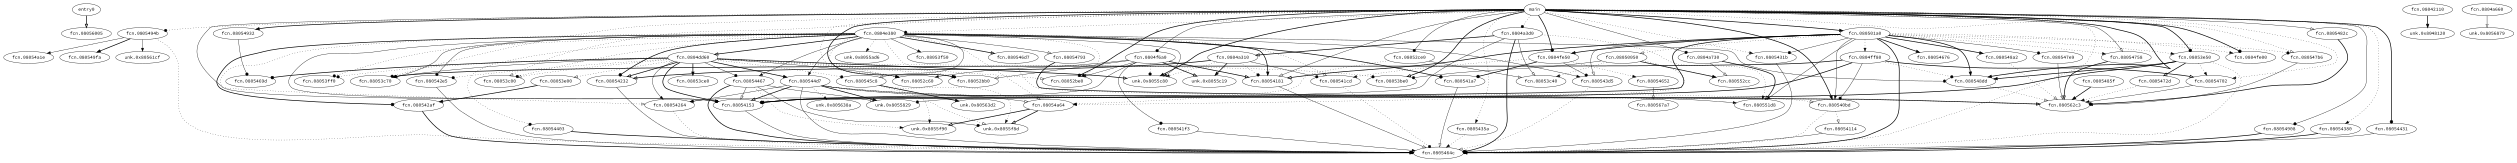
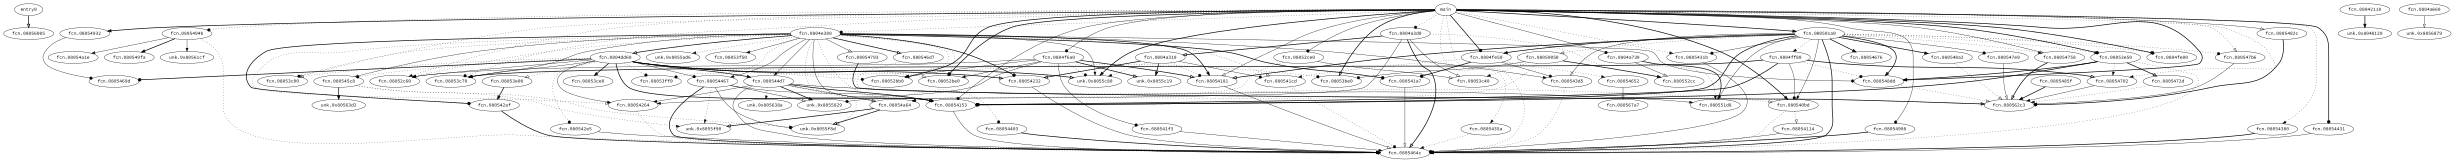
(641, 37) -> none
